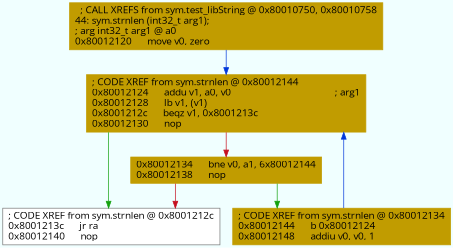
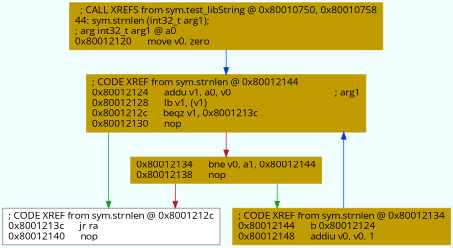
(226, 170) -> (226, 170)
